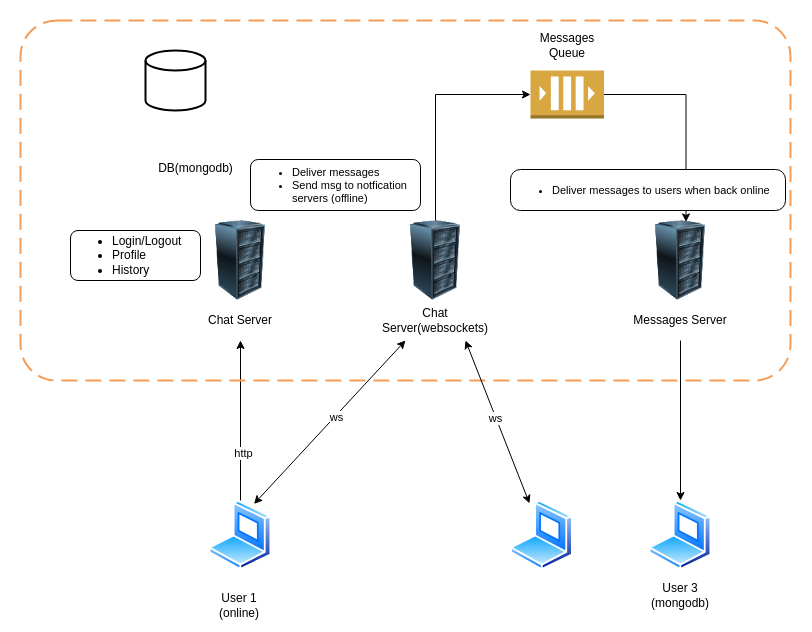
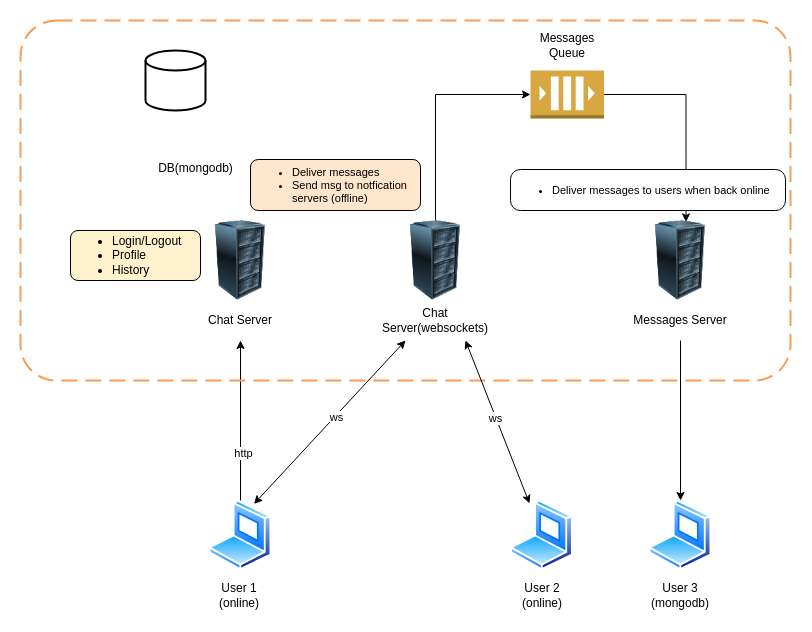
(336, 185) -> (336, 185)
(136, 256) -> (136, 256)
none -> (542, 596)
(239, 606) -> (239, 596)
